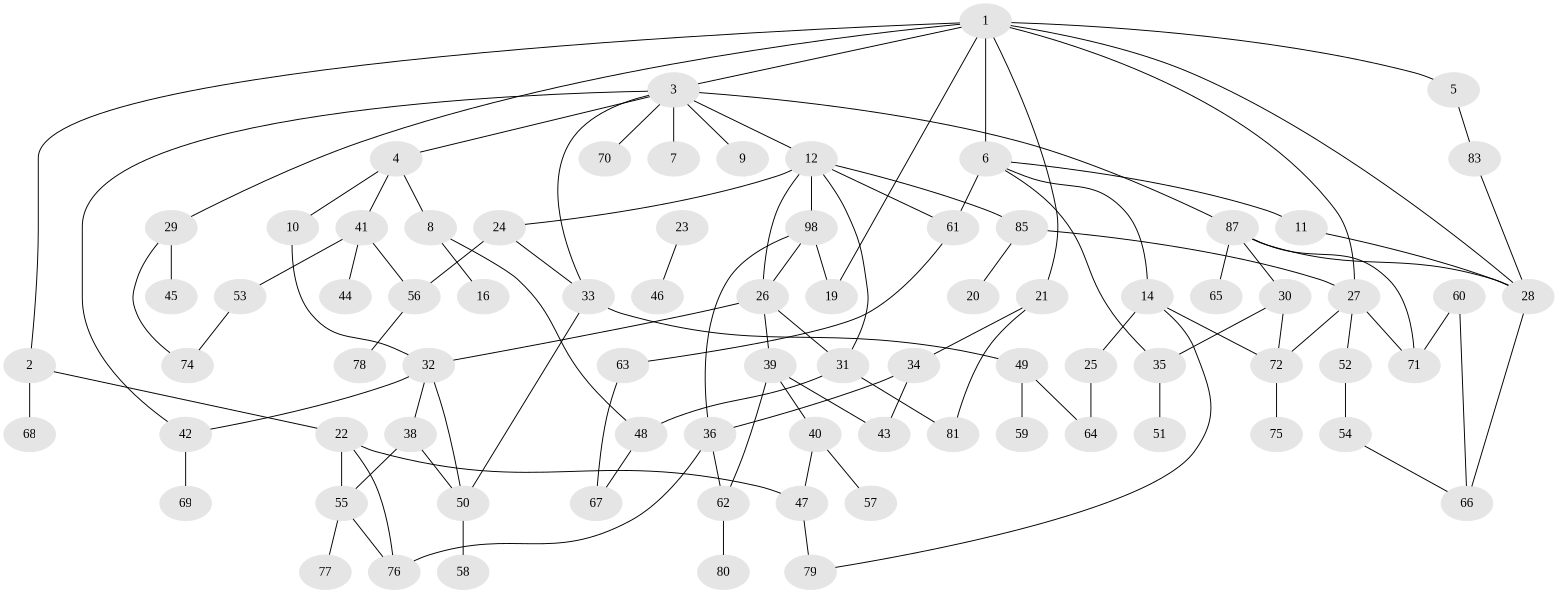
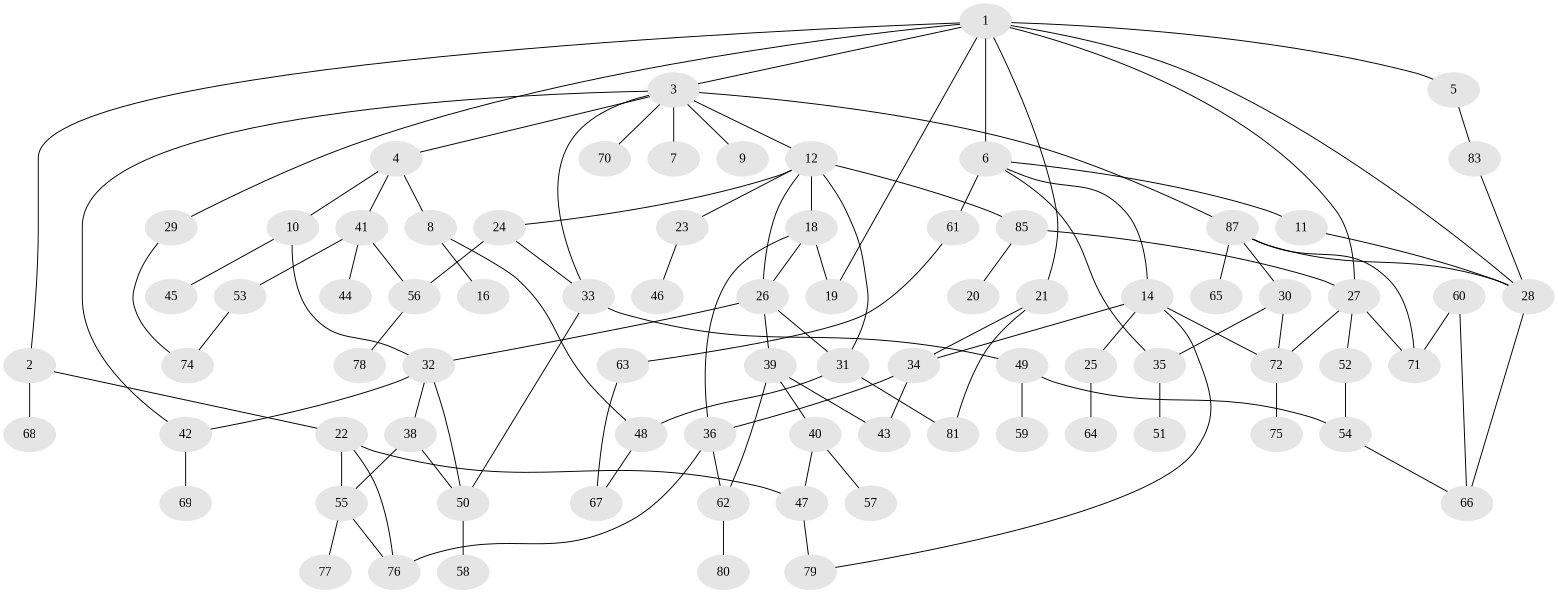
(882, 193) -> (747, 193)
(811, 228) -> (811, 228)
(171, 262) -> (232, 262)
none -> (1031, 331)
(1056, 400) -> (1184, 400)
